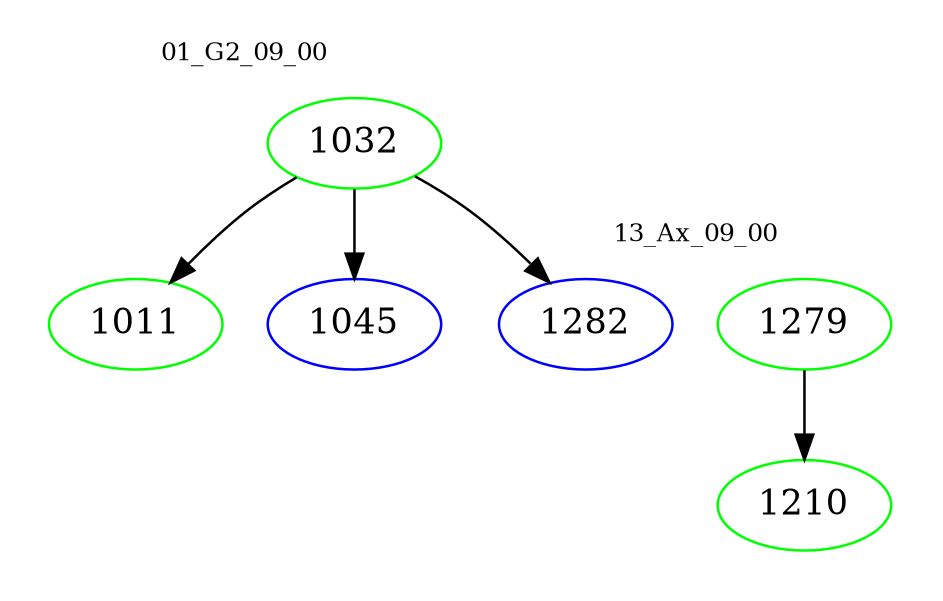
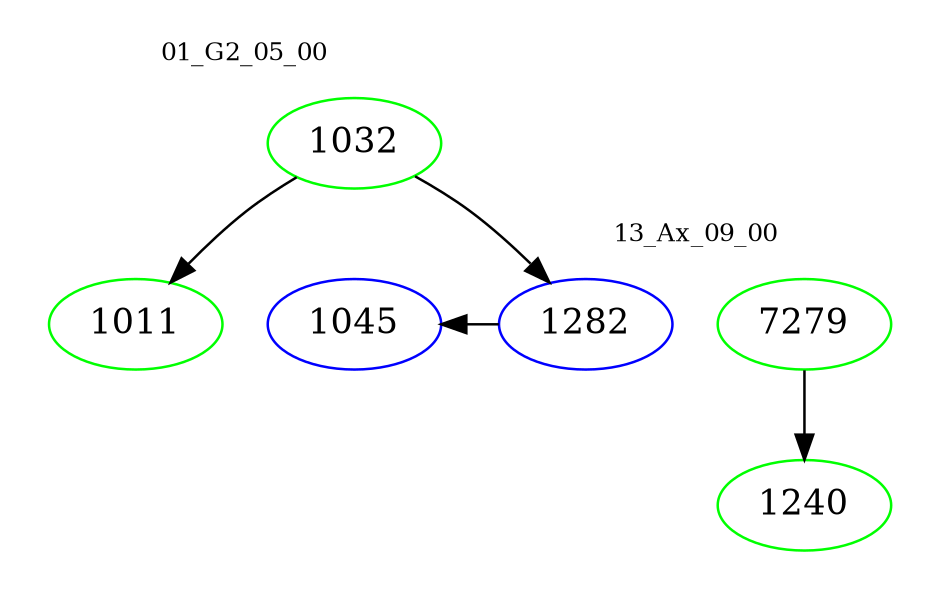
(245, 54) -> (245, 54)
(354, 221) -> (483, 324)
(804, 324) -> (804, 324)
(804, 505) -> (804, 505)
